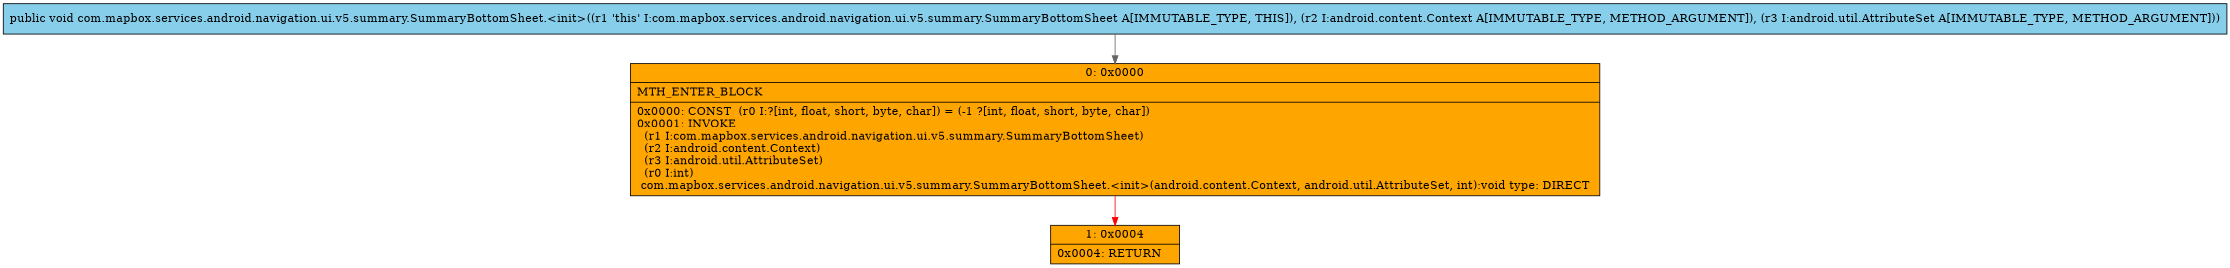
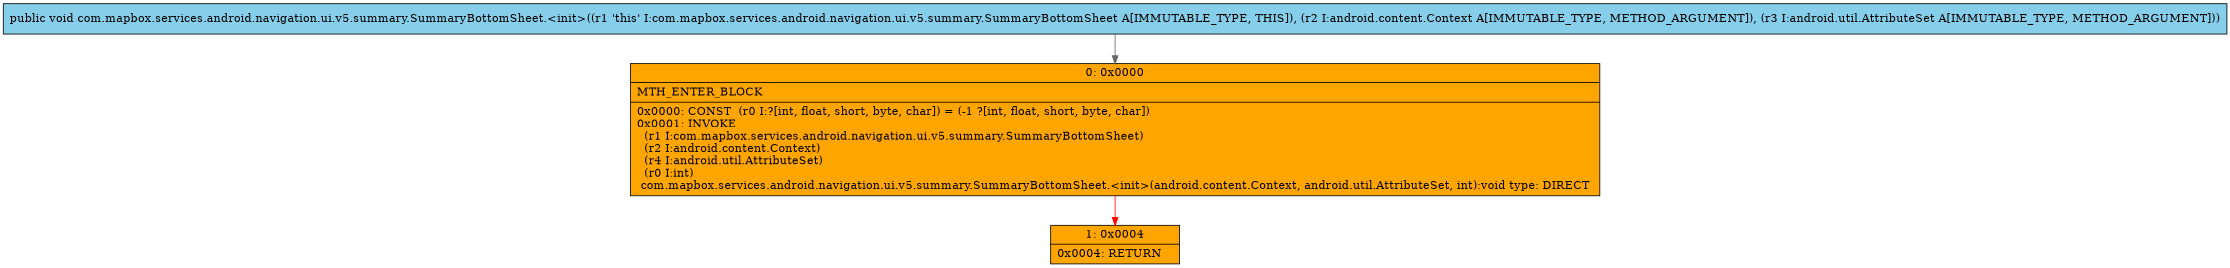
(730, 161) -> (730, 161)
